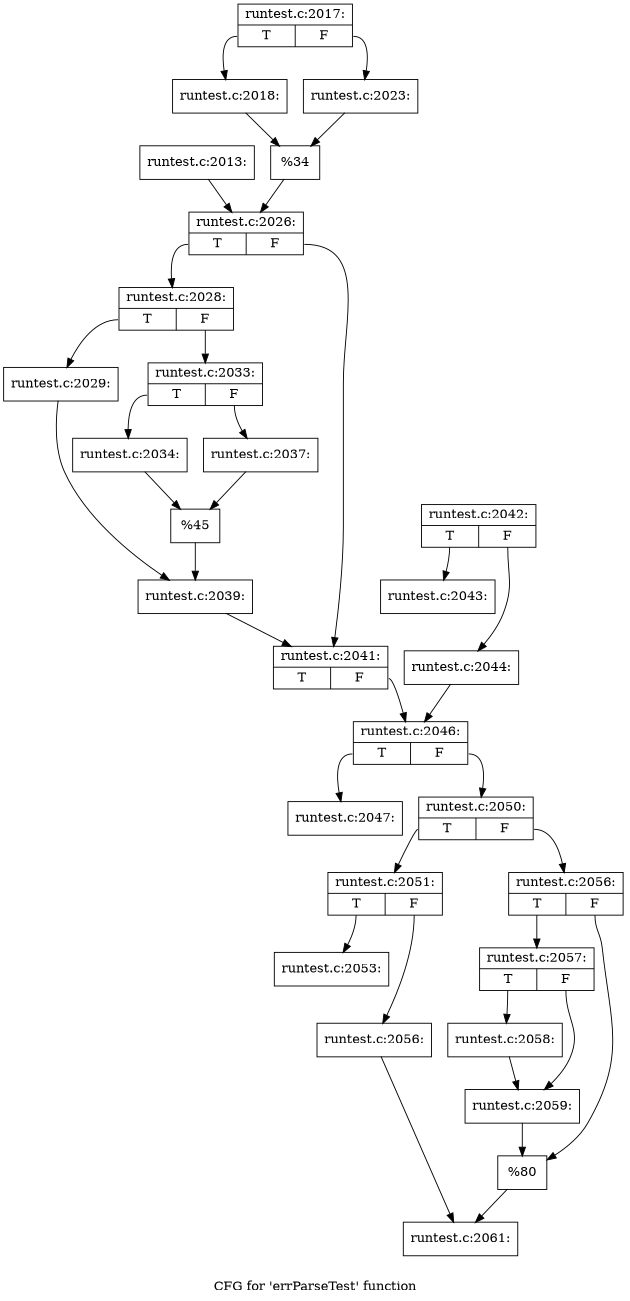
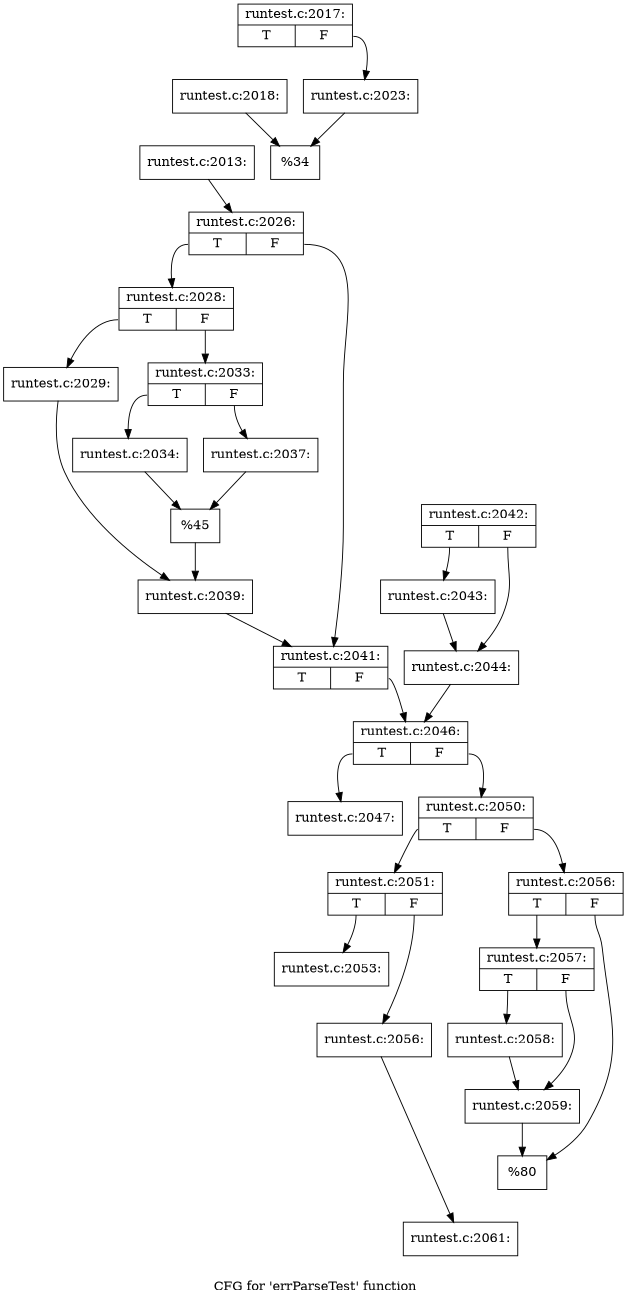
(224, 50) -> none
(275, 192) -> none
none -> (448, 628)
(495, 1203) -> none
